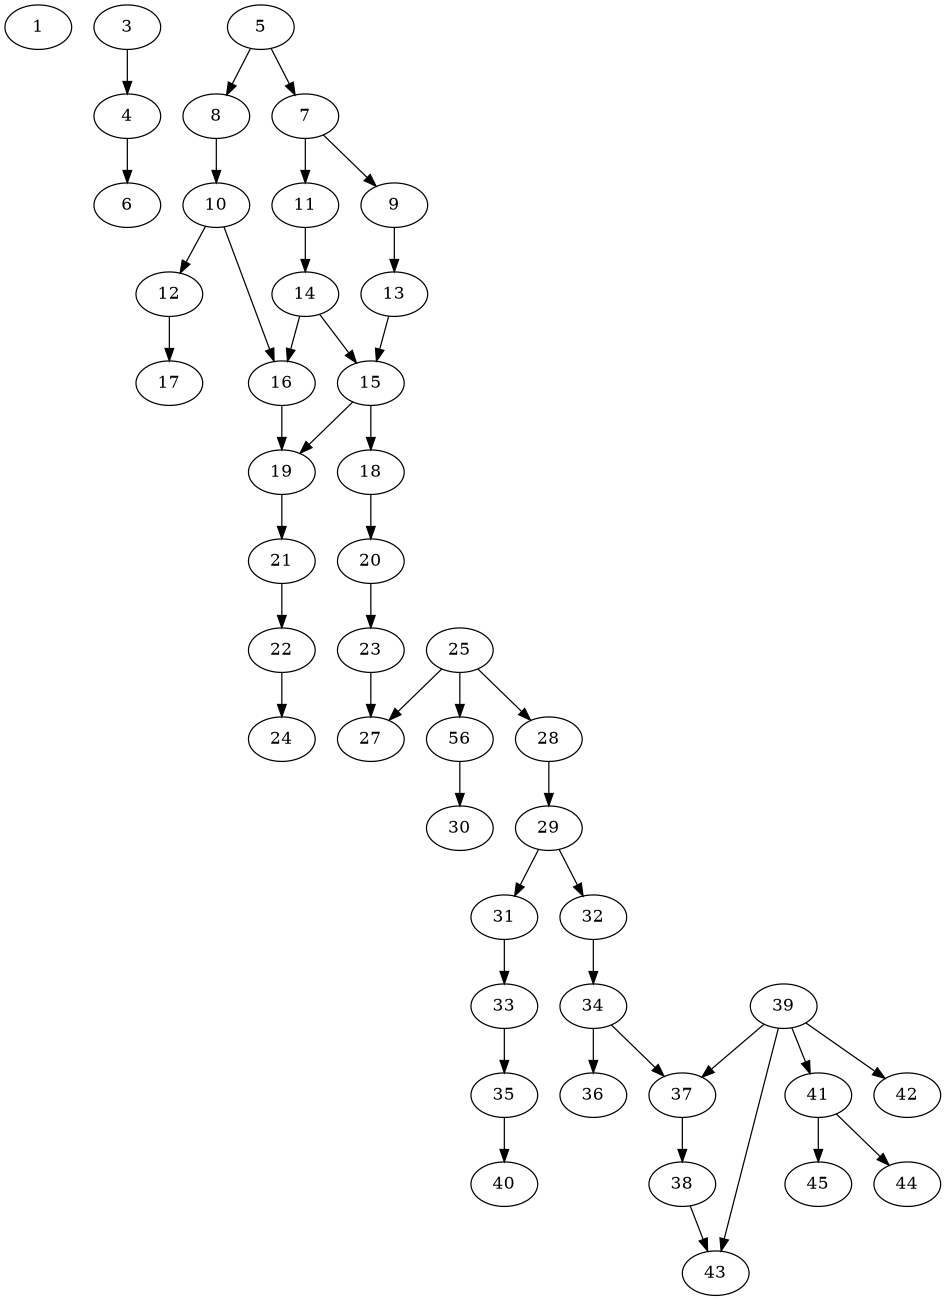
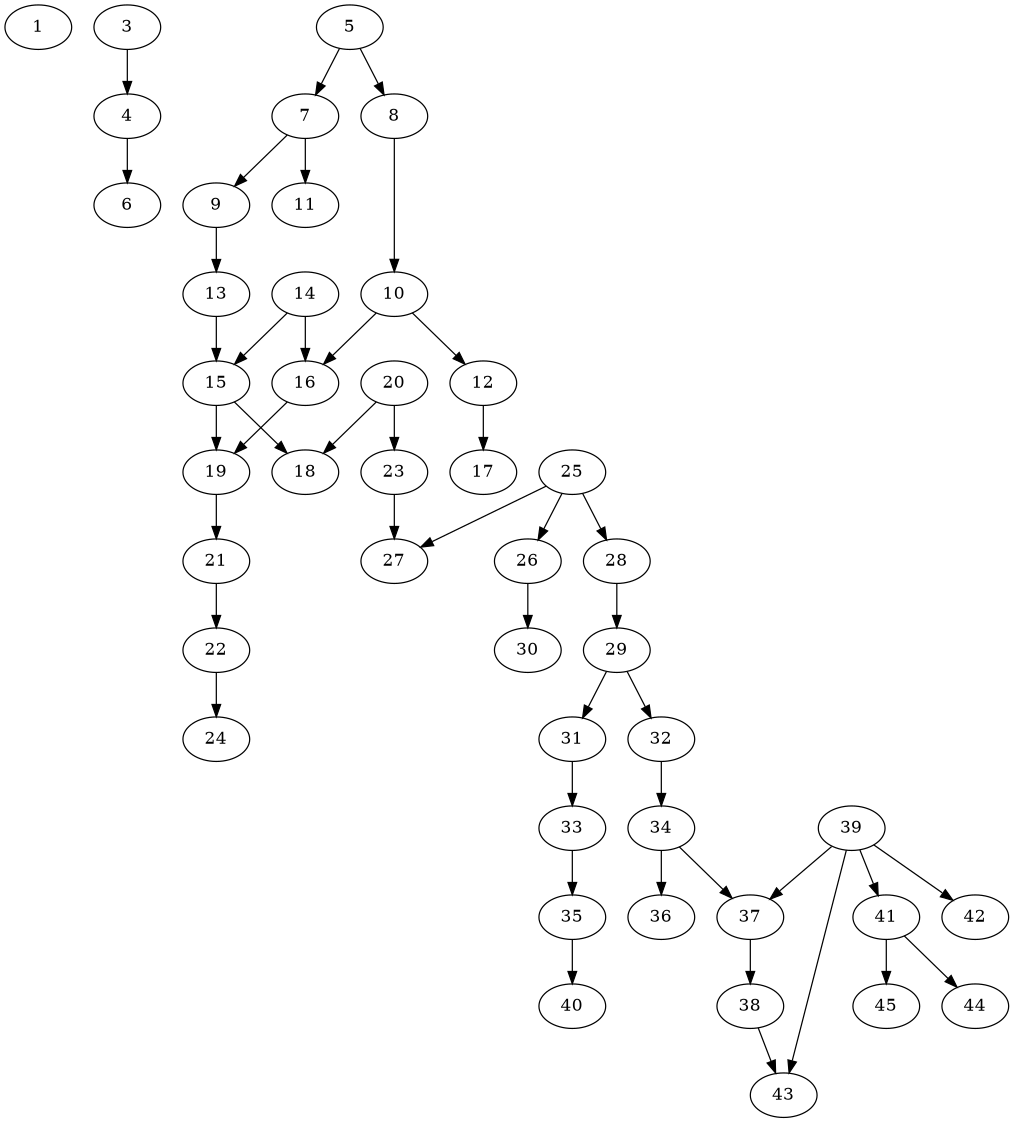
(305, 244) -> none
(371, 511) -> (354, 423)
(460, 739) -> (528, 561)
